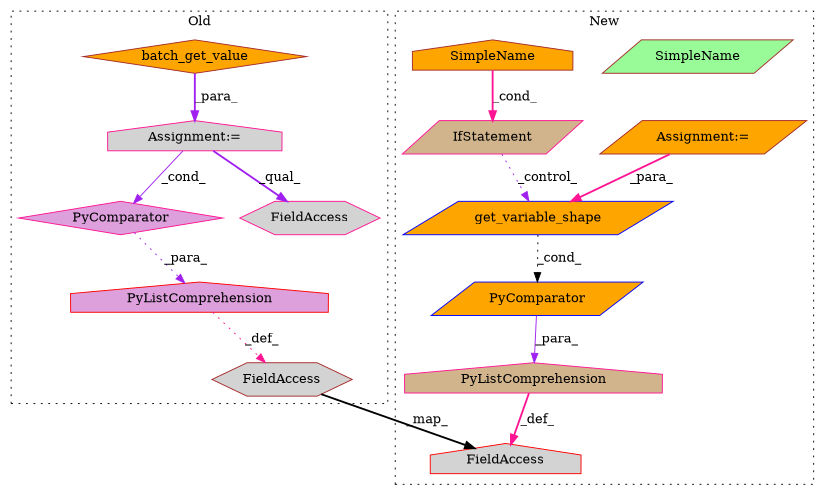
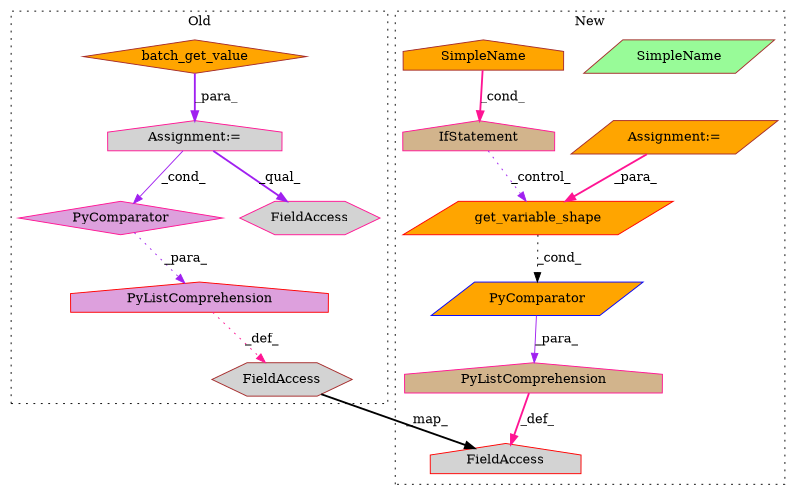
(493, 137) -> (479, 137)
(538, 218) -> (538, 218)
